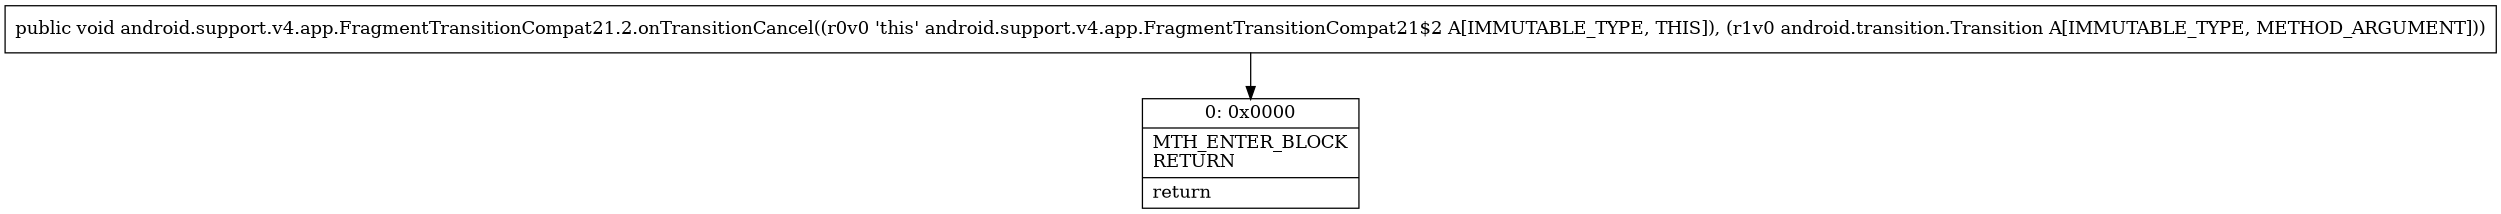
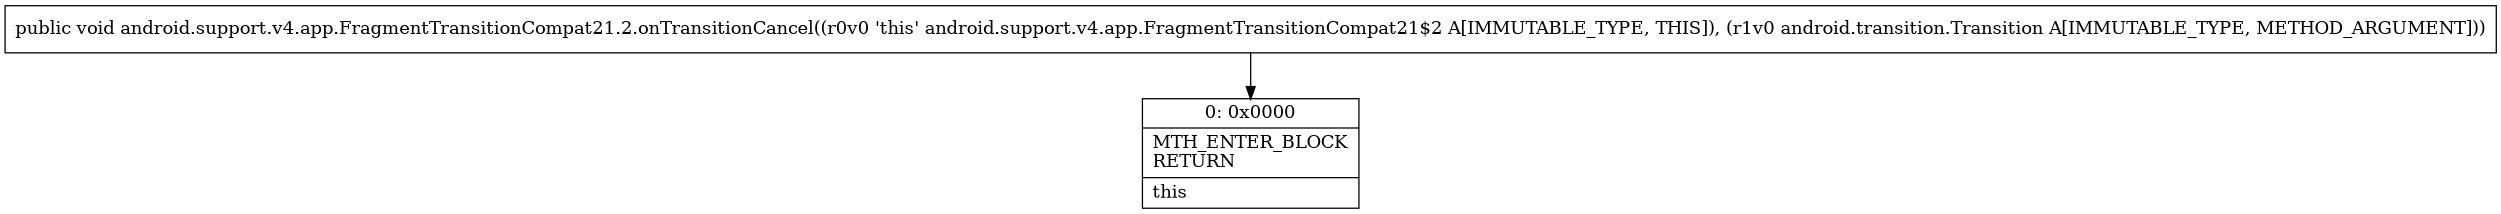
(1182, 192) -> (1170, 192)
